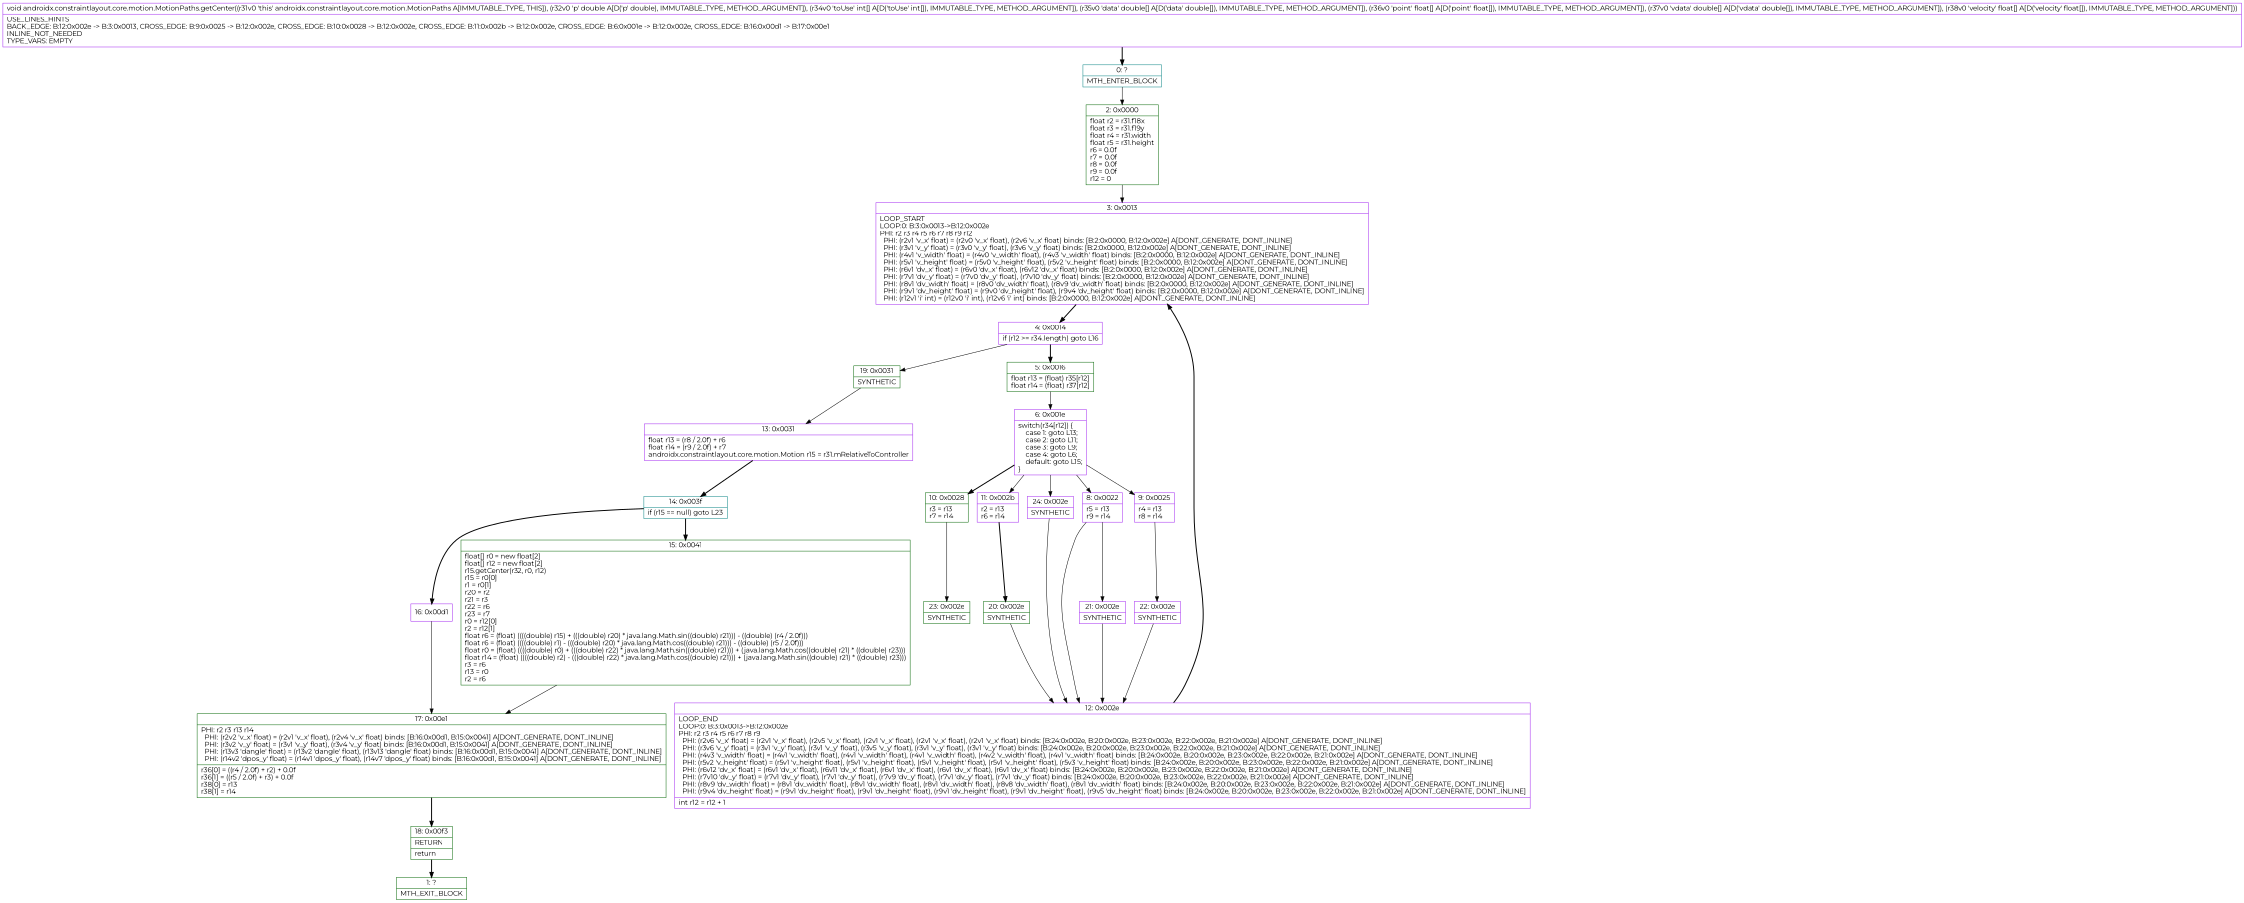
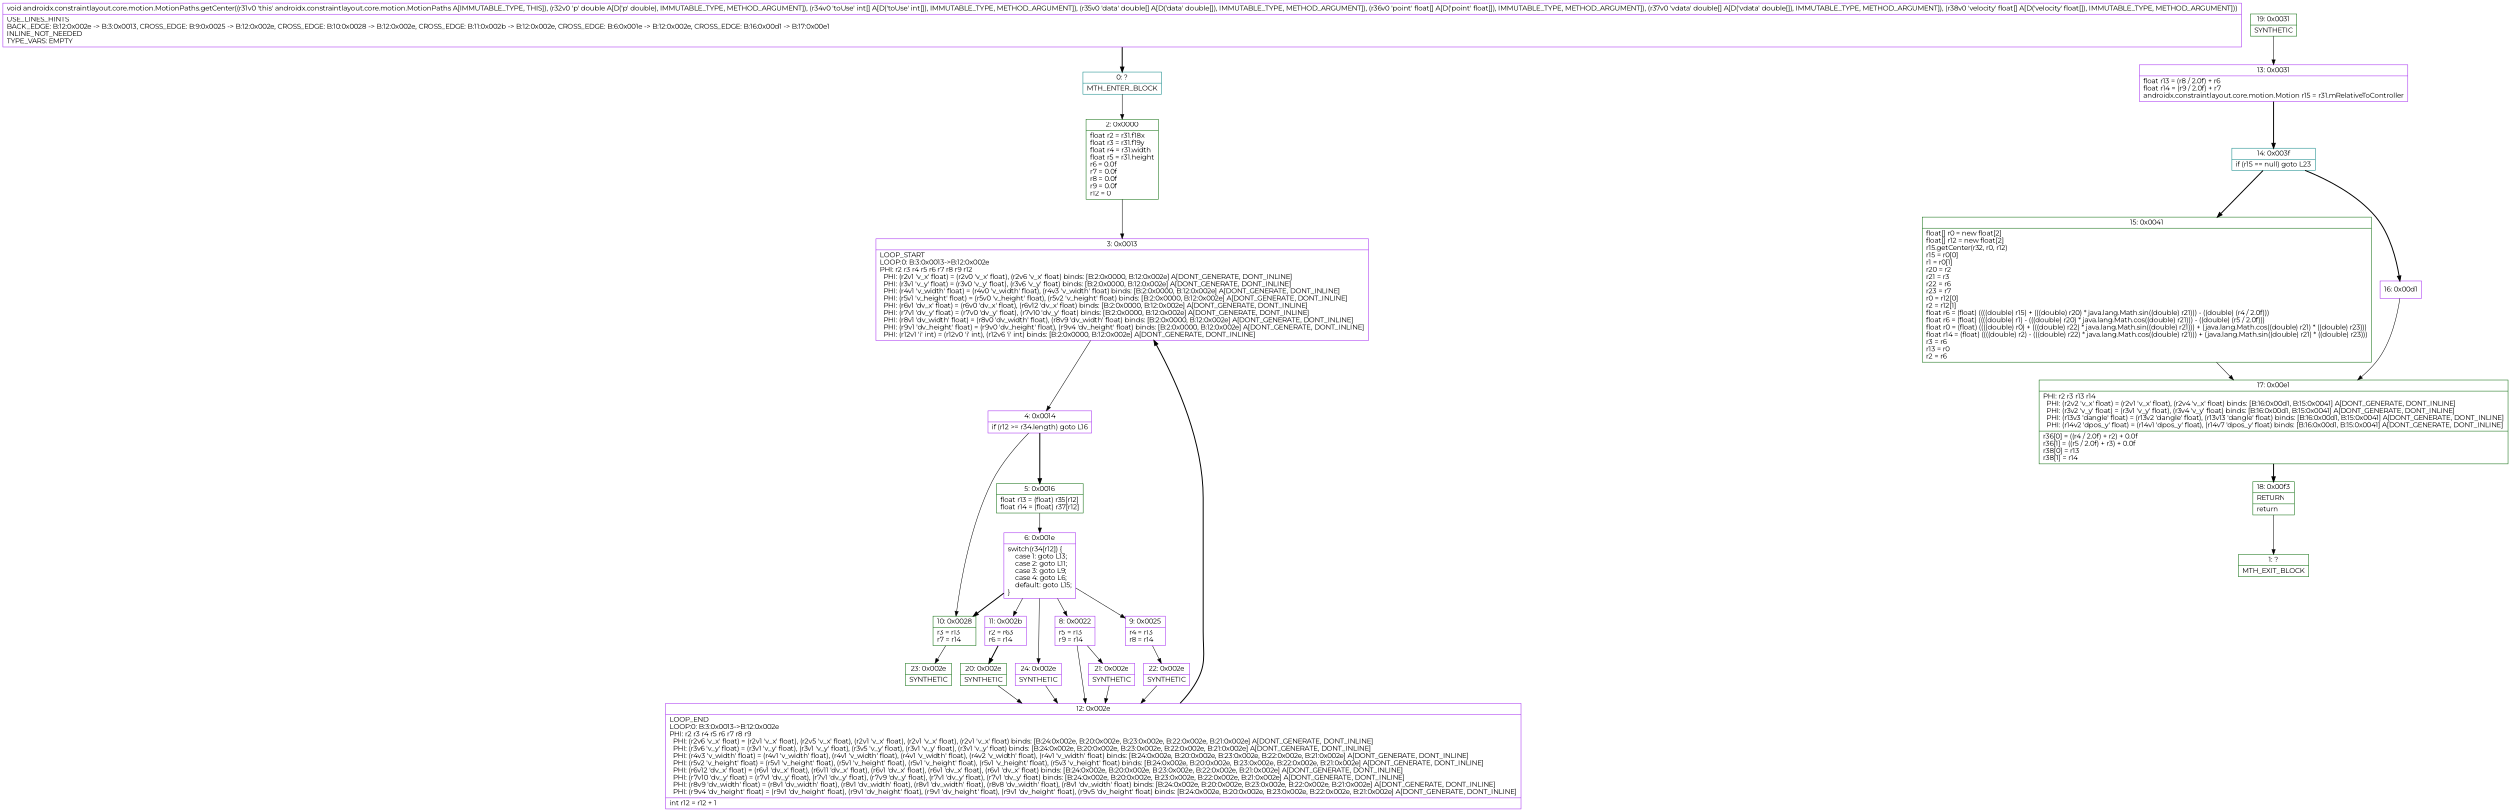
(1070, 312) -> (1070, 374)
(956, 357) -> (978, 516)
(993, 509) -> (1001, 633)
(432, 866) -> (2274, 532)
